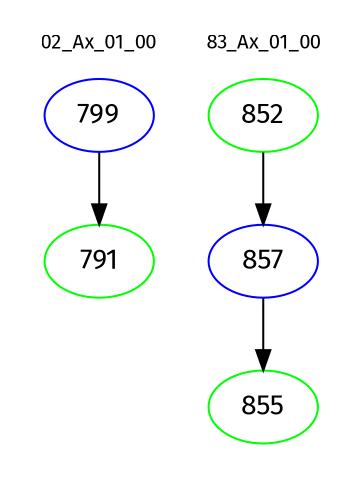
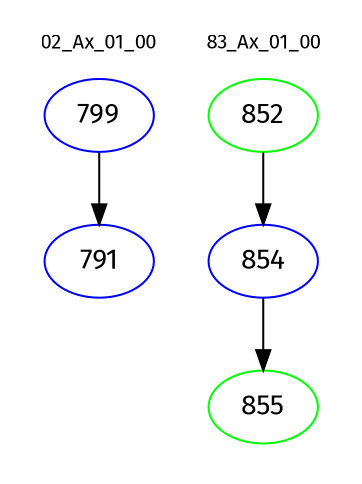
(99, 261) -> (99, 261)
(263, 261) -> (263, 261)
